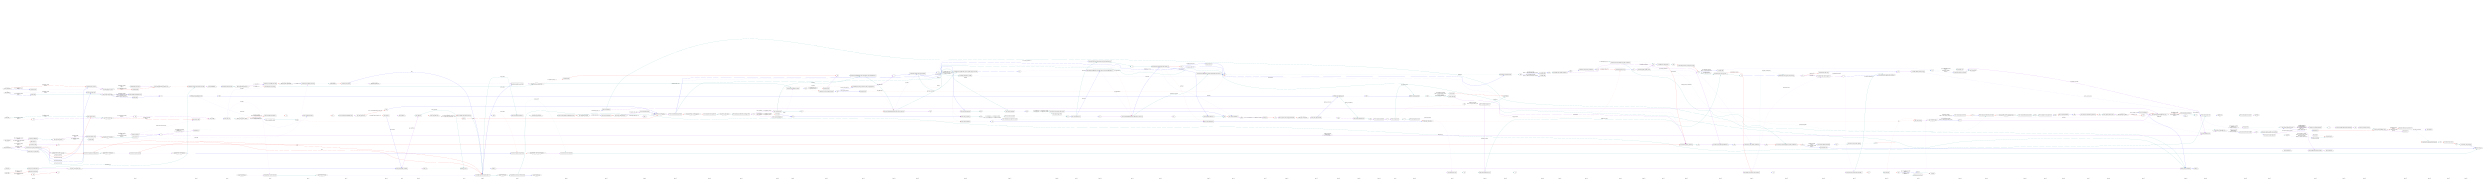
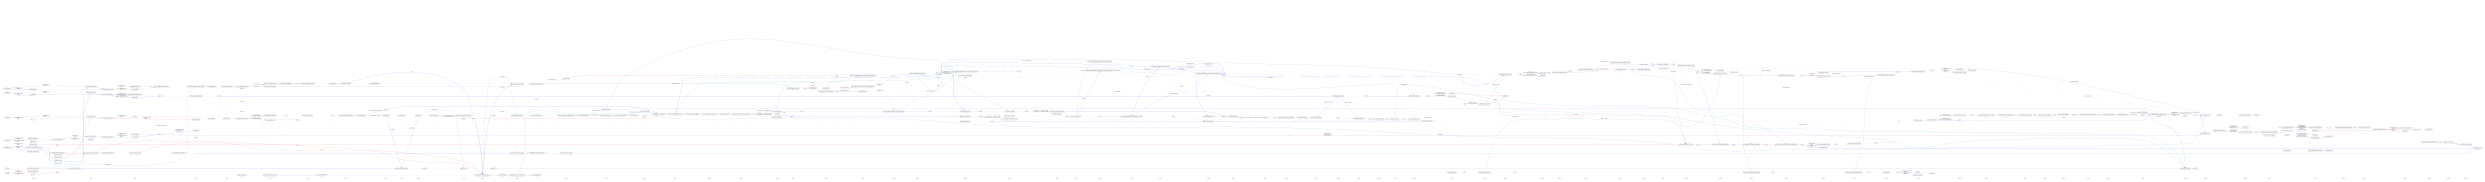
(1485, 138) -> (1495, 90)
